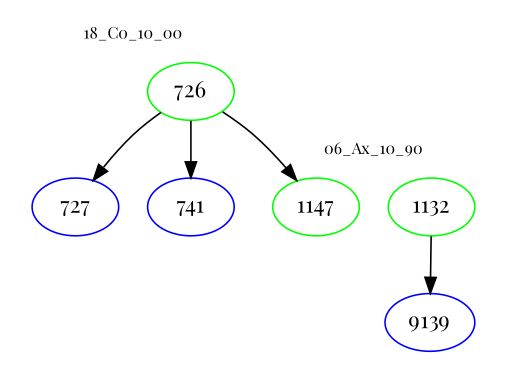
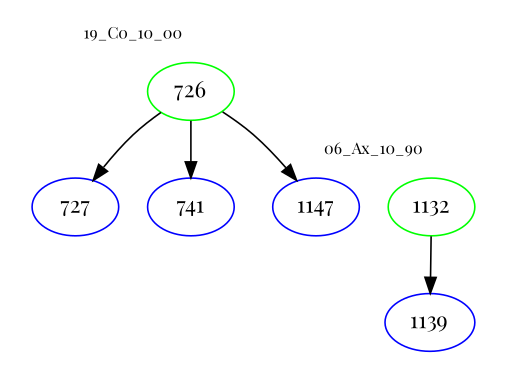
(133, 34) -> (133, 34)
(316, 207) -> (316, 207)
(430, 322) -> (430, 322)
